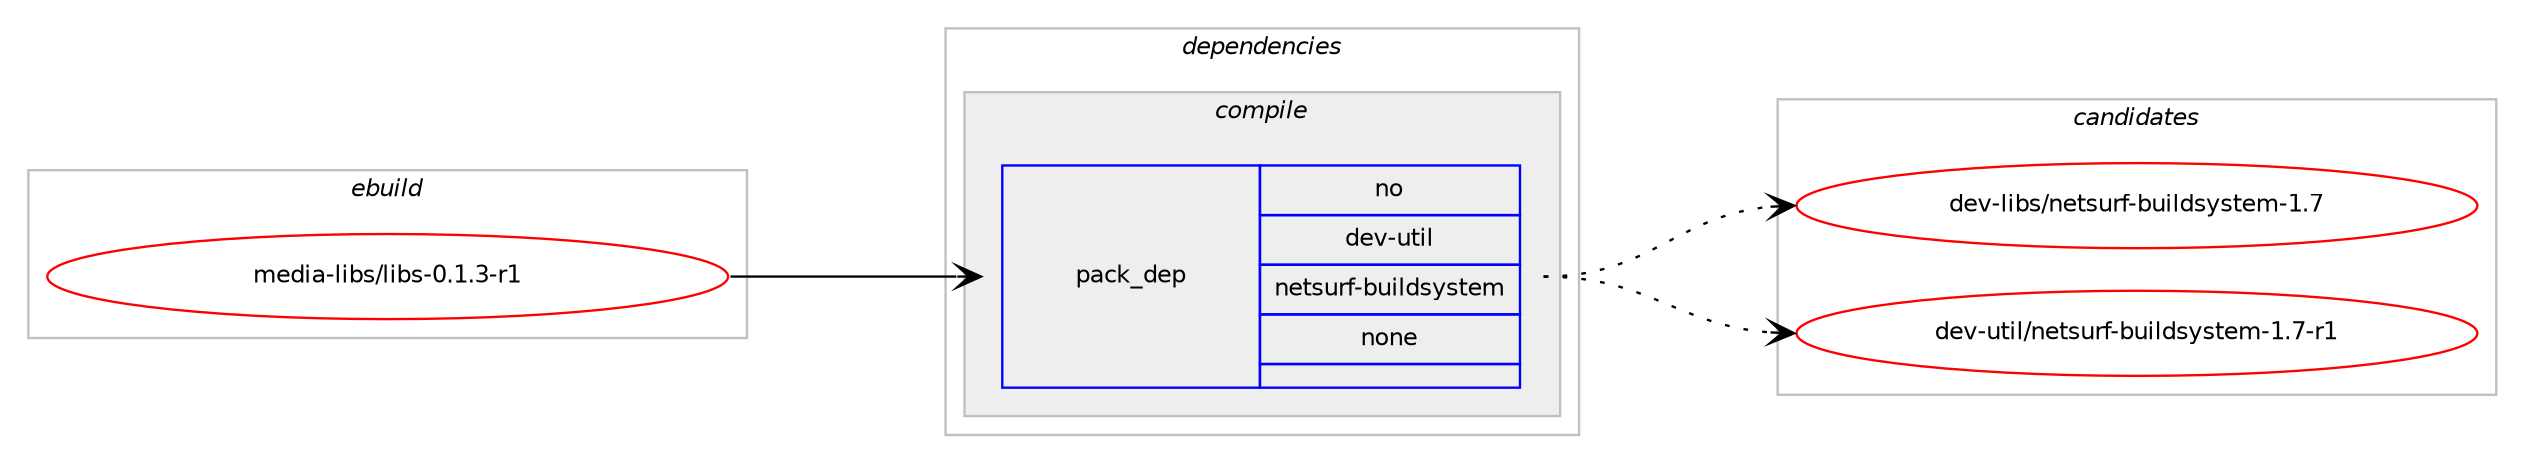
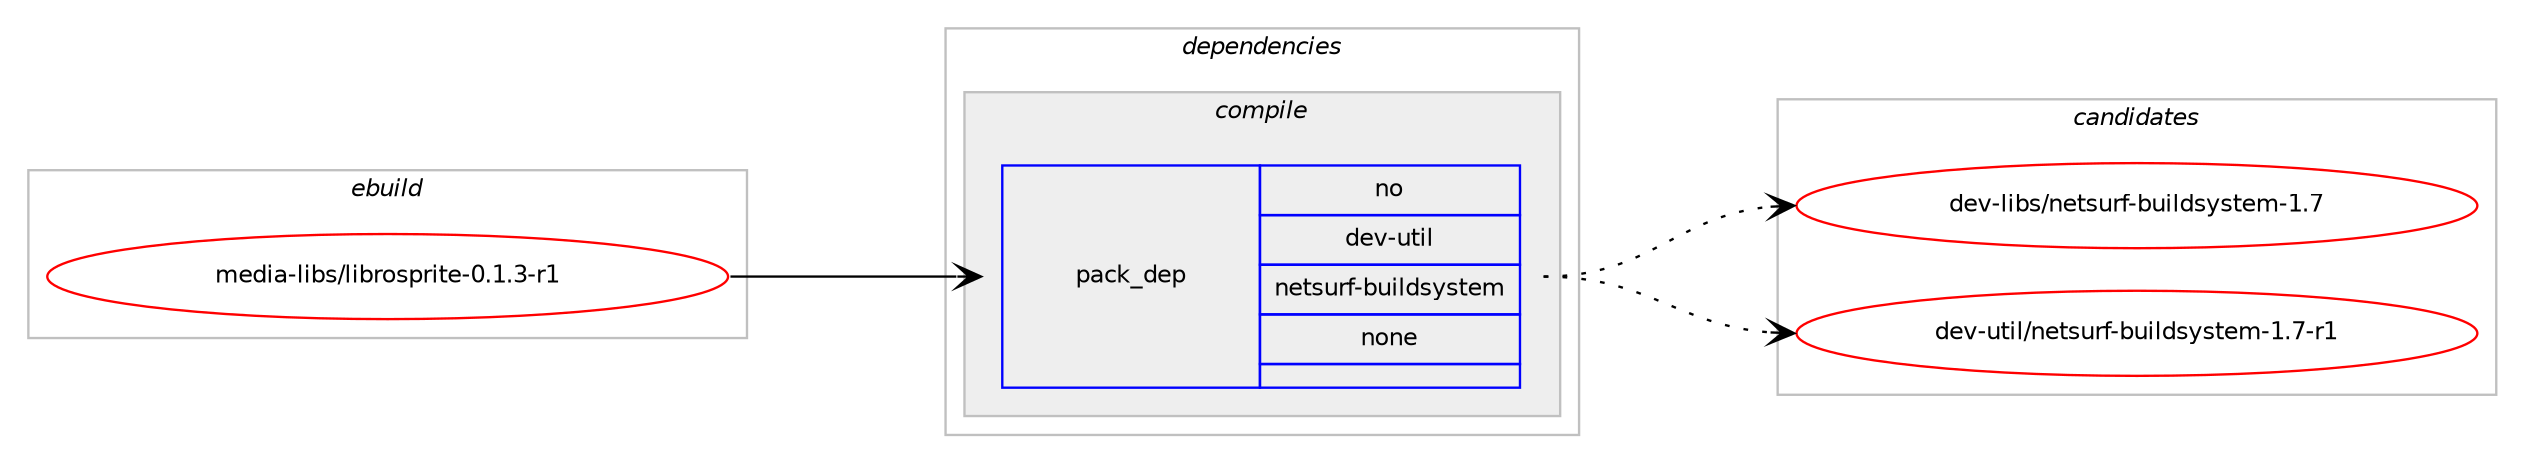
(388, 277) -> (388, 277)
